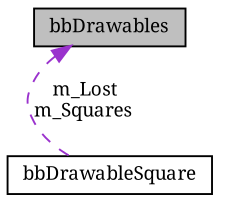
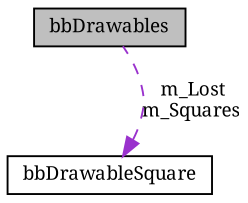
(29, 111) -> (143, 92)
